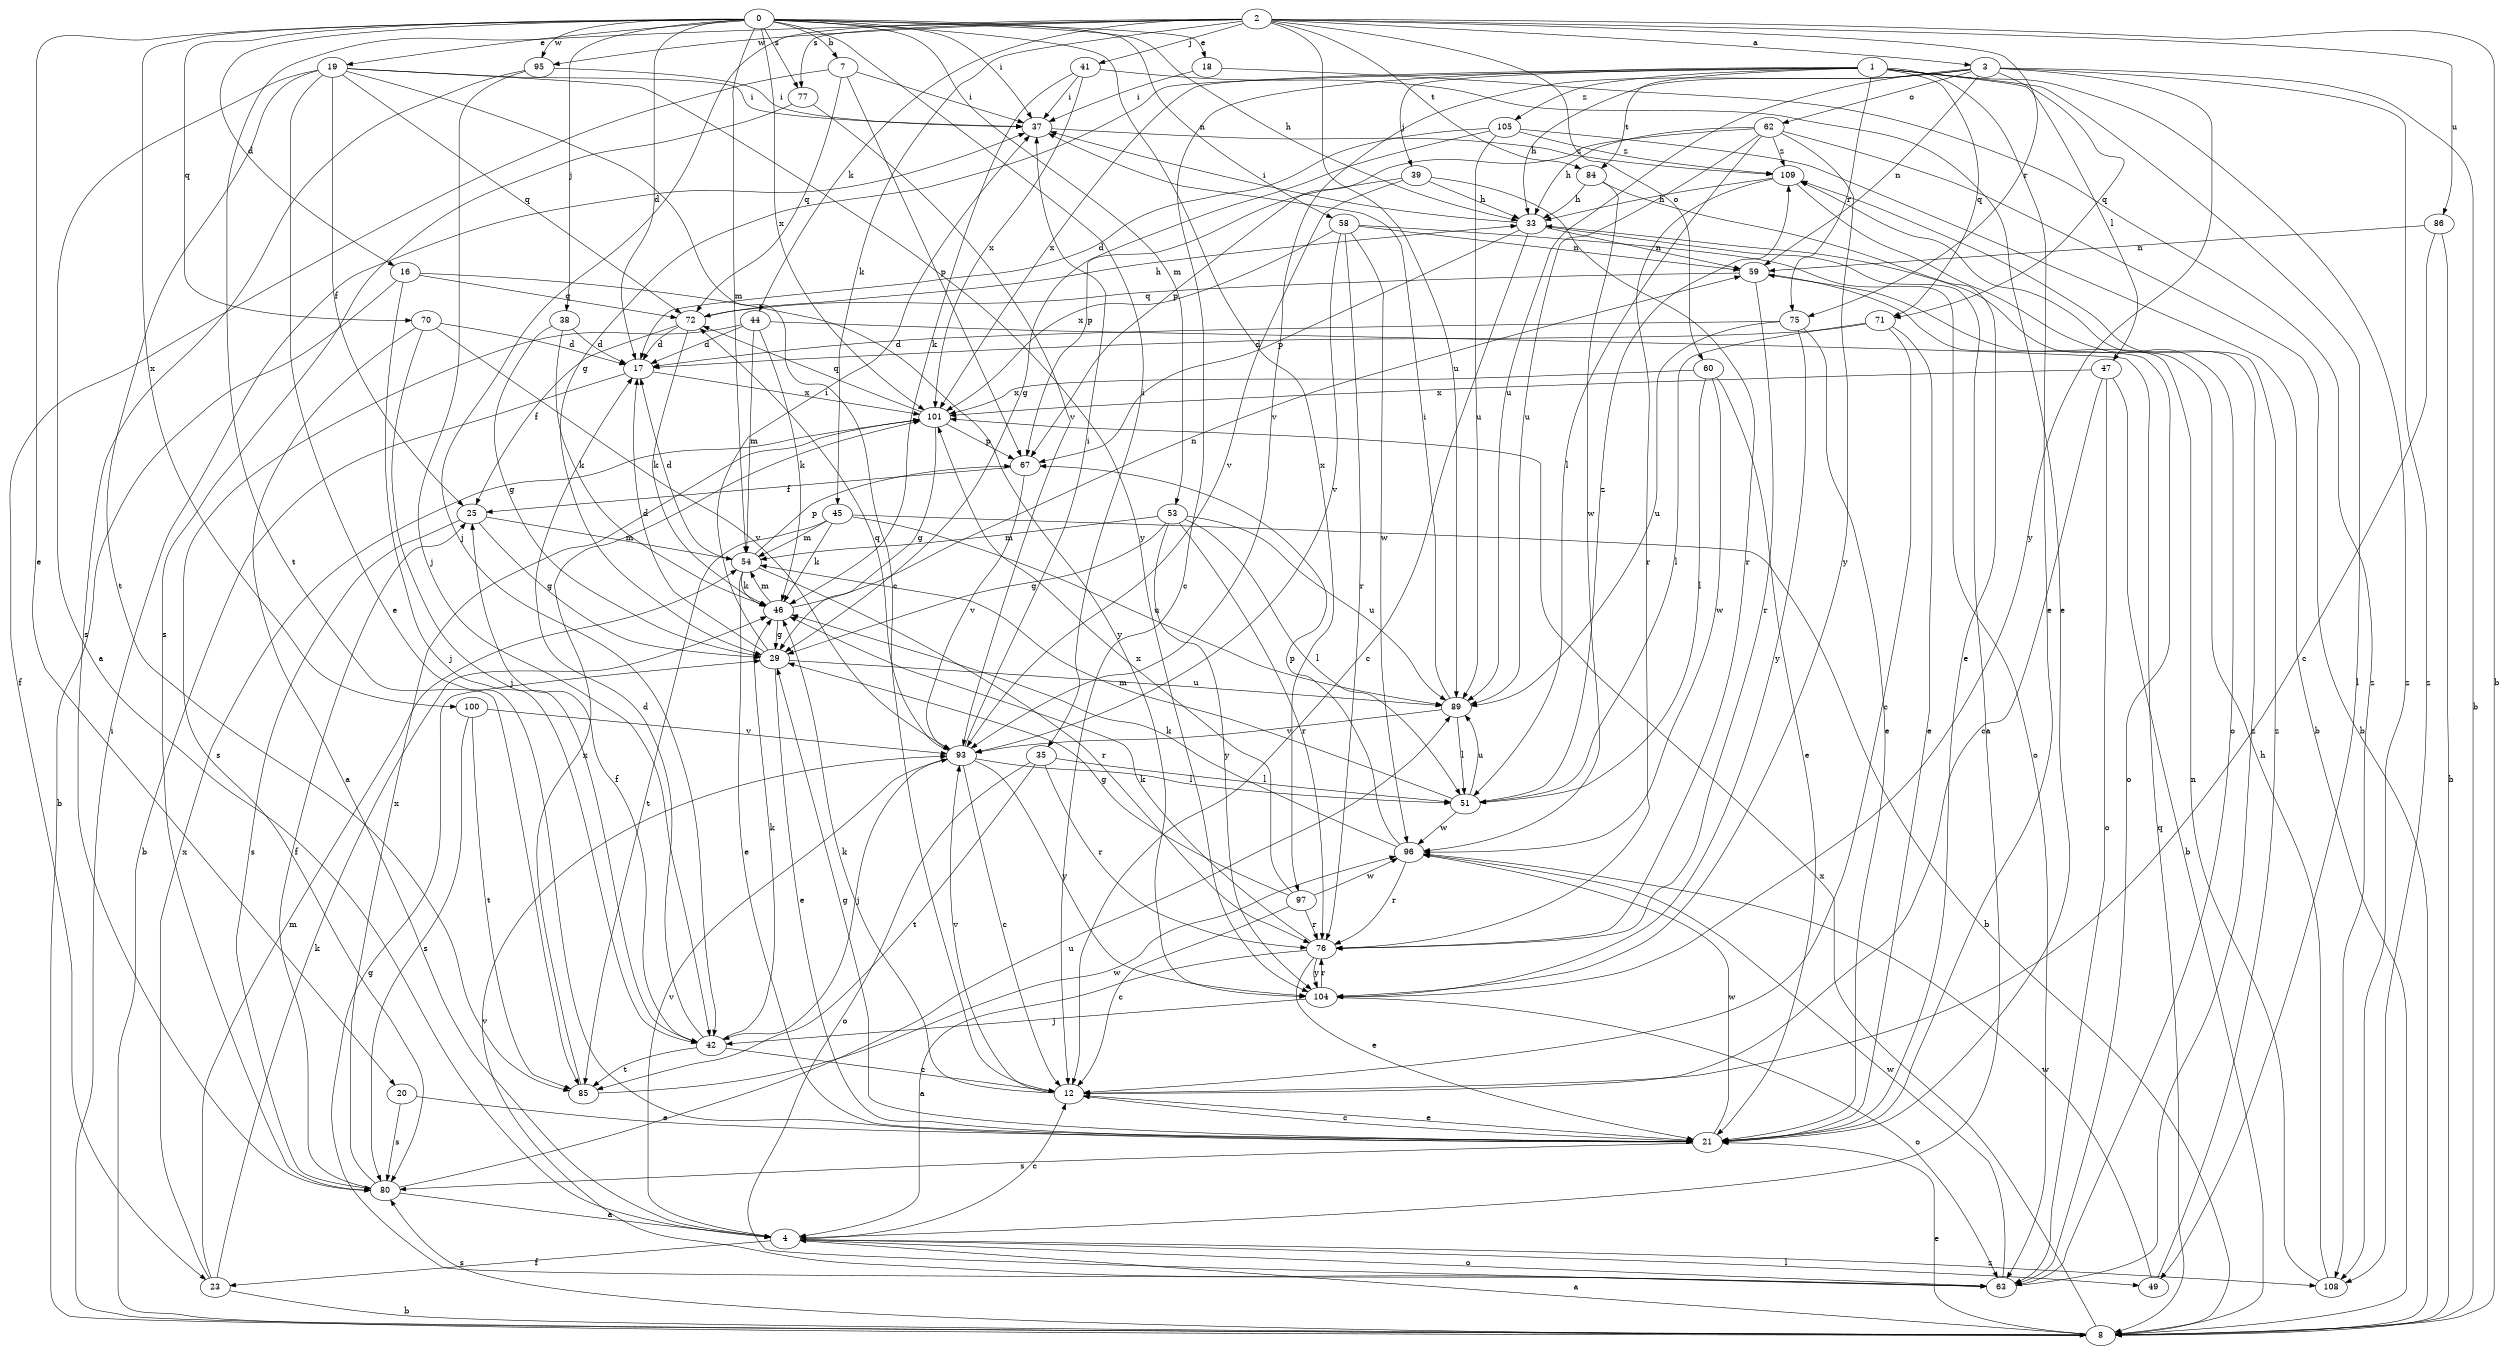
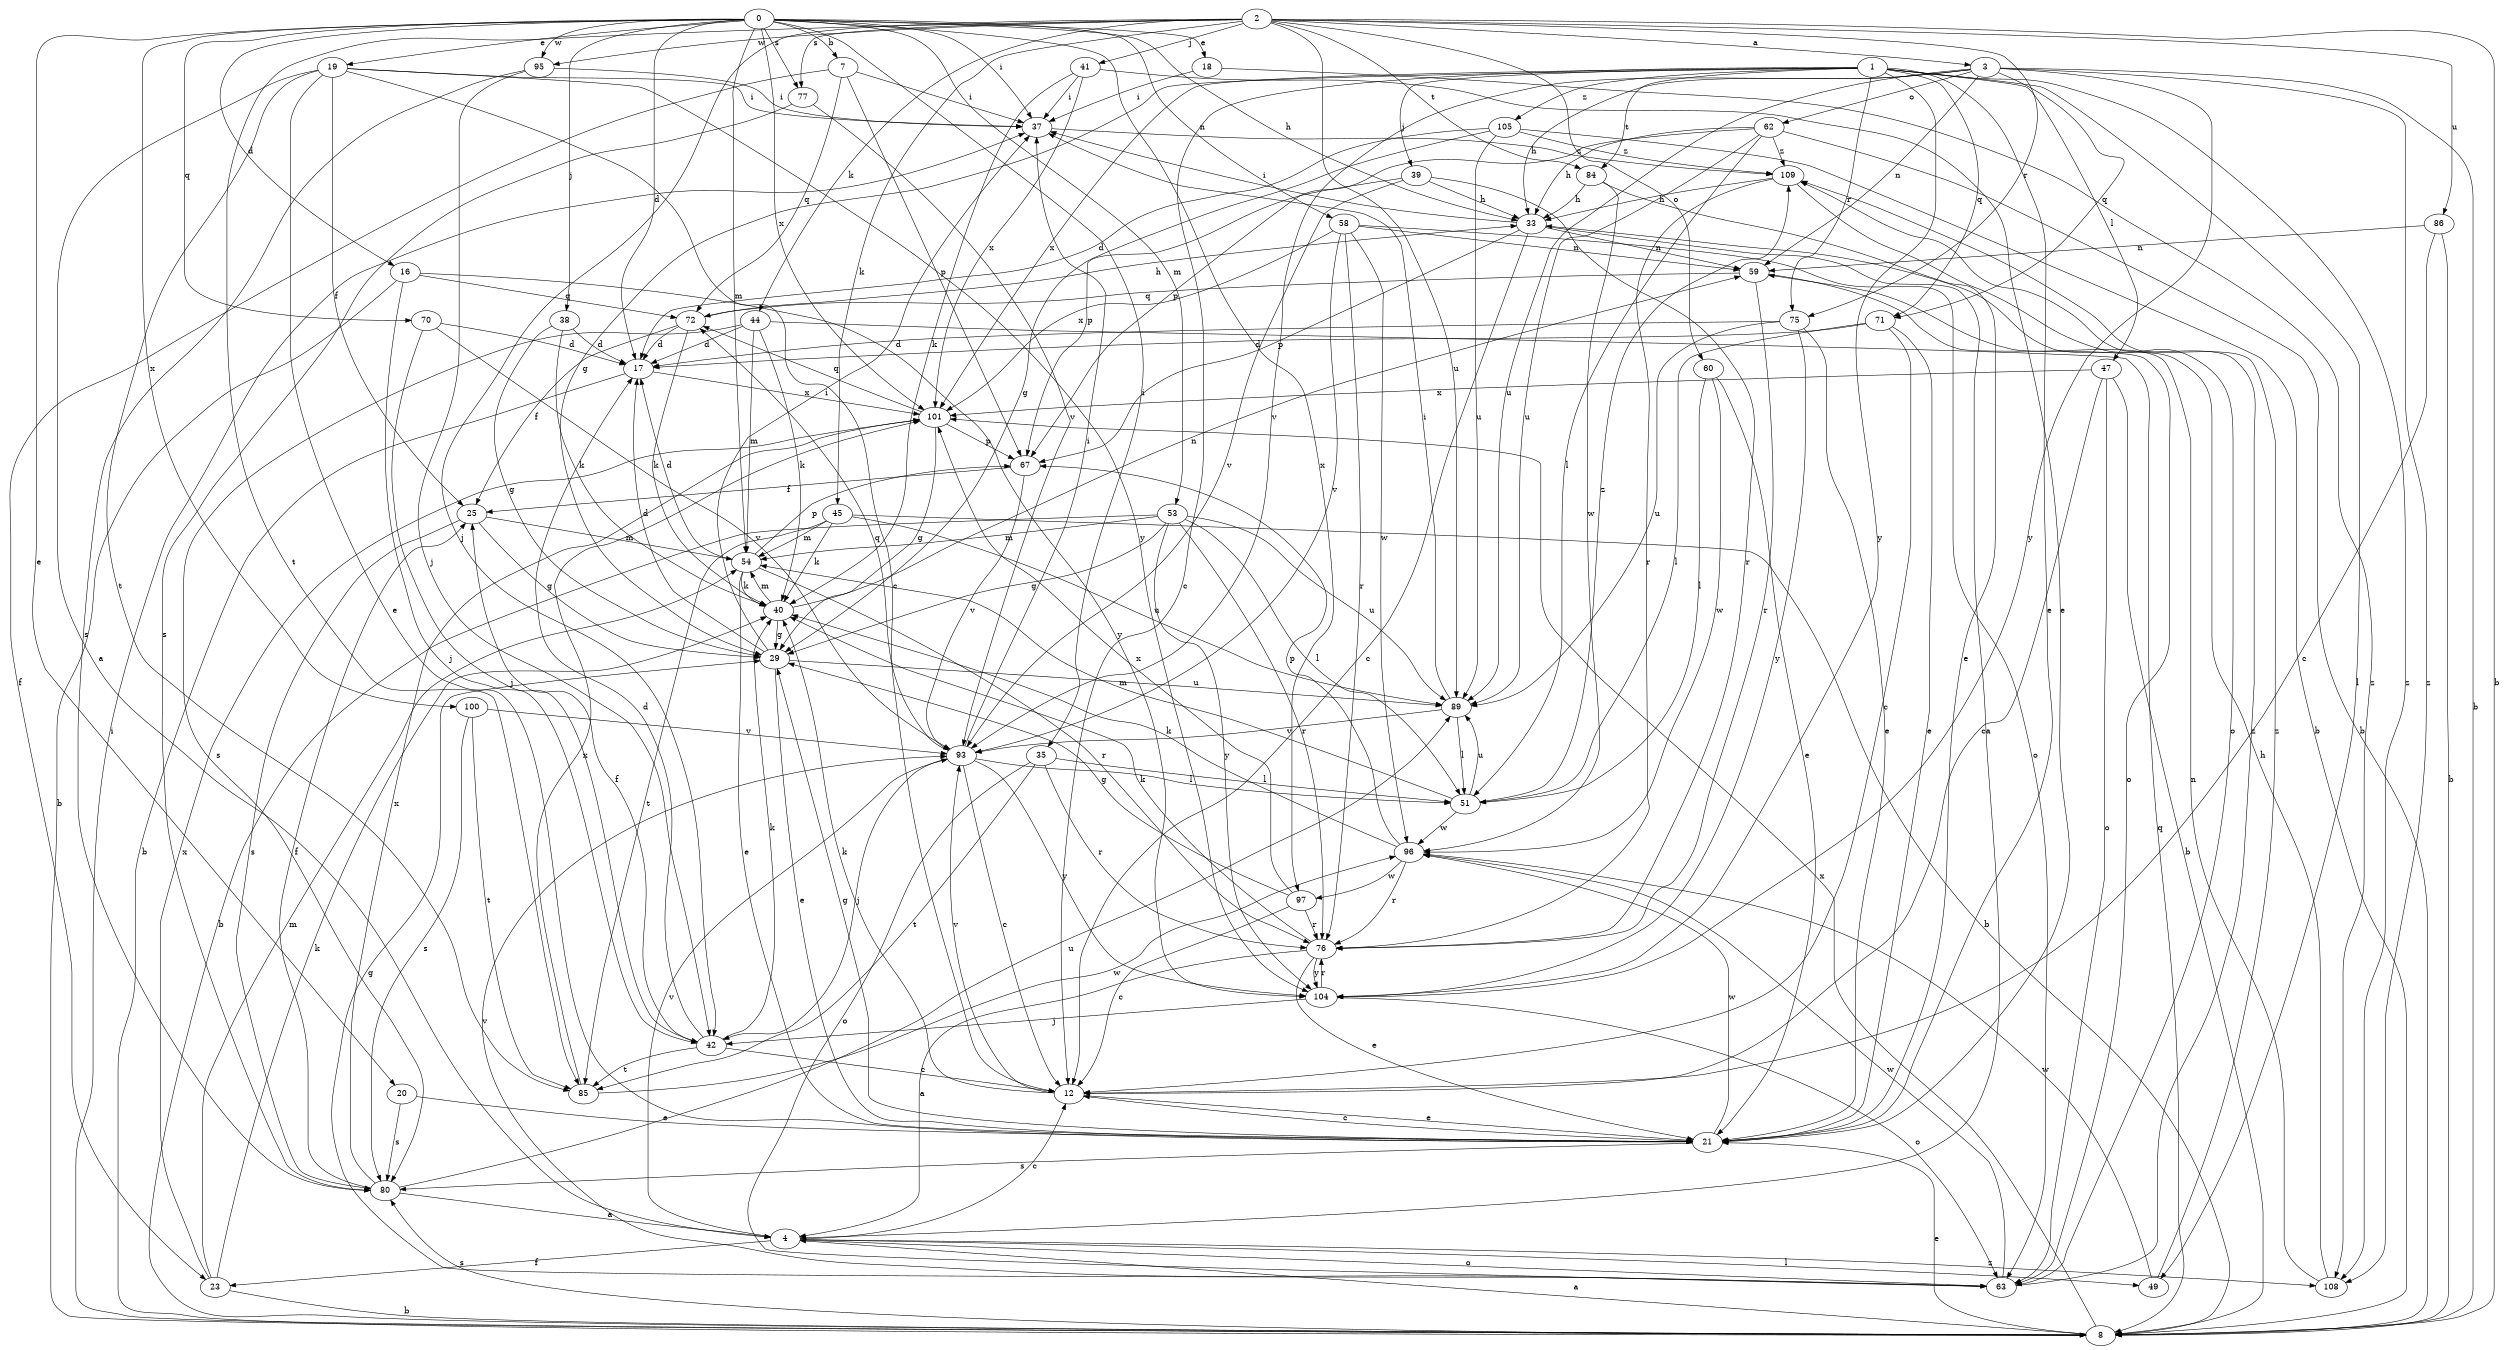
(509, 192) -> none
(1322, 379) -> none
(779, 611) -> (779, 611)
(1800, 695) -> (1839, 668)
(371, 836) -> none
(1353, 879) -> (1365, 886)
none -> (377, 1318)
